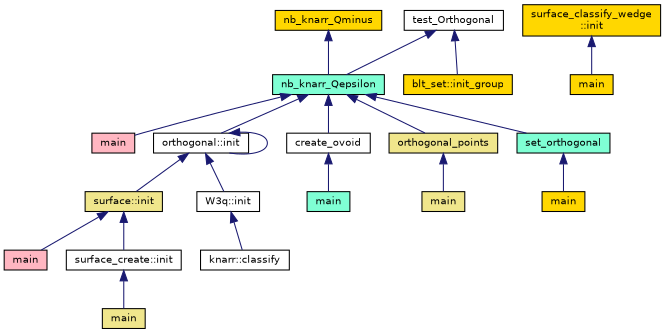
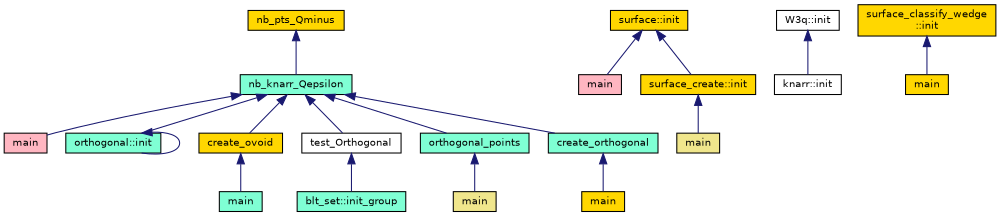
(328, 20) -> (296, 20)
(386, 55) -> (328, 118)
(458, 85) -> (351, 202)
(201, 143) -> (113, 143)
(328, 143) -> (241, 143)
(443, 143) -> (475, 143)
(563, 143) -> (603, 143)
(158, 175) -> none
(217, 177) -> none
(124, 202) -> (649, 20)
(124, 260) -> (698, 85)
(245, 260) -> (808, 85)
